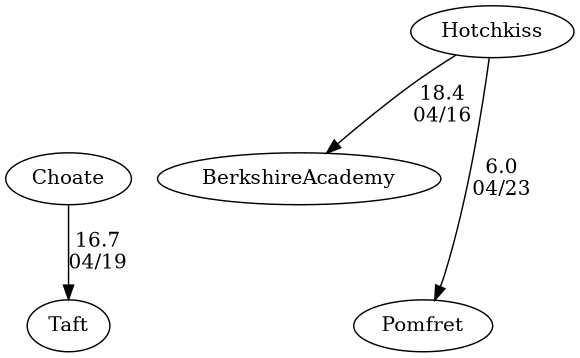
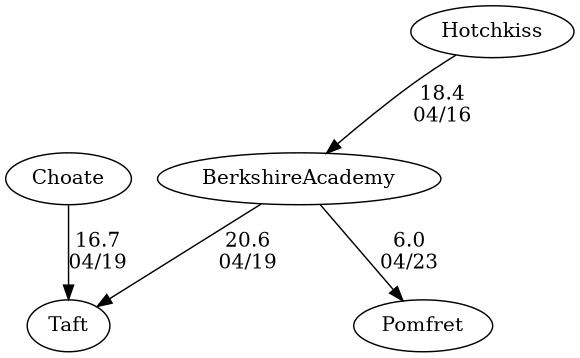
(470, 173) -> (357, 247)
none -> (185, 251)
